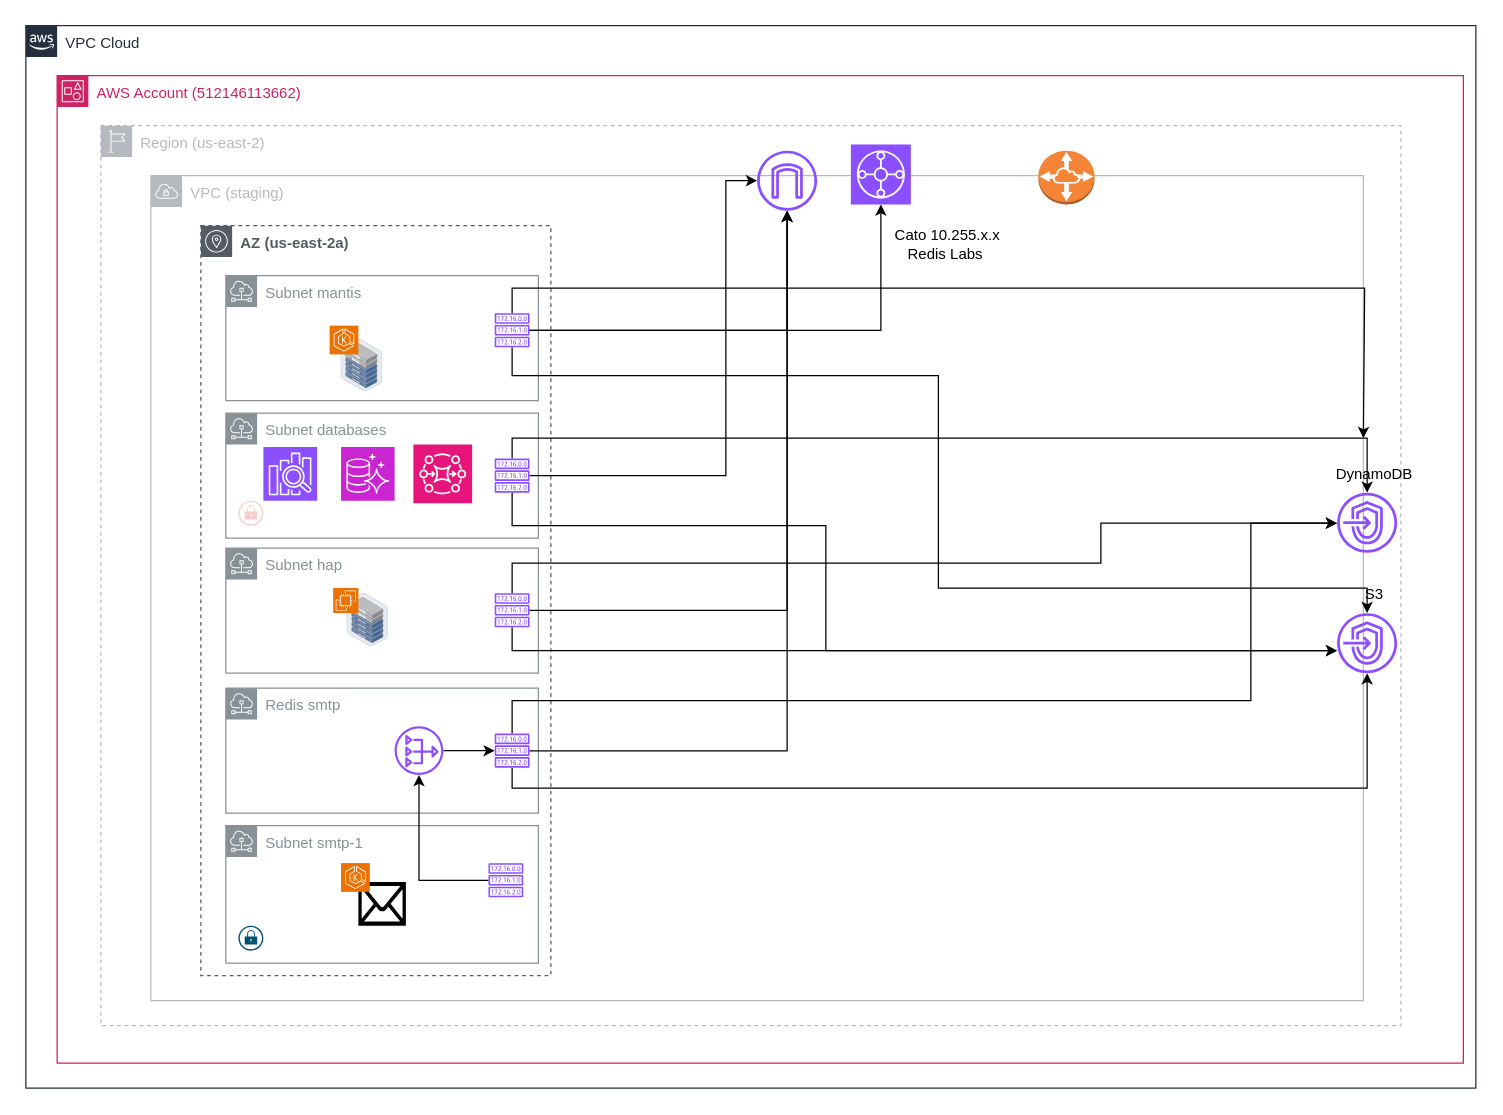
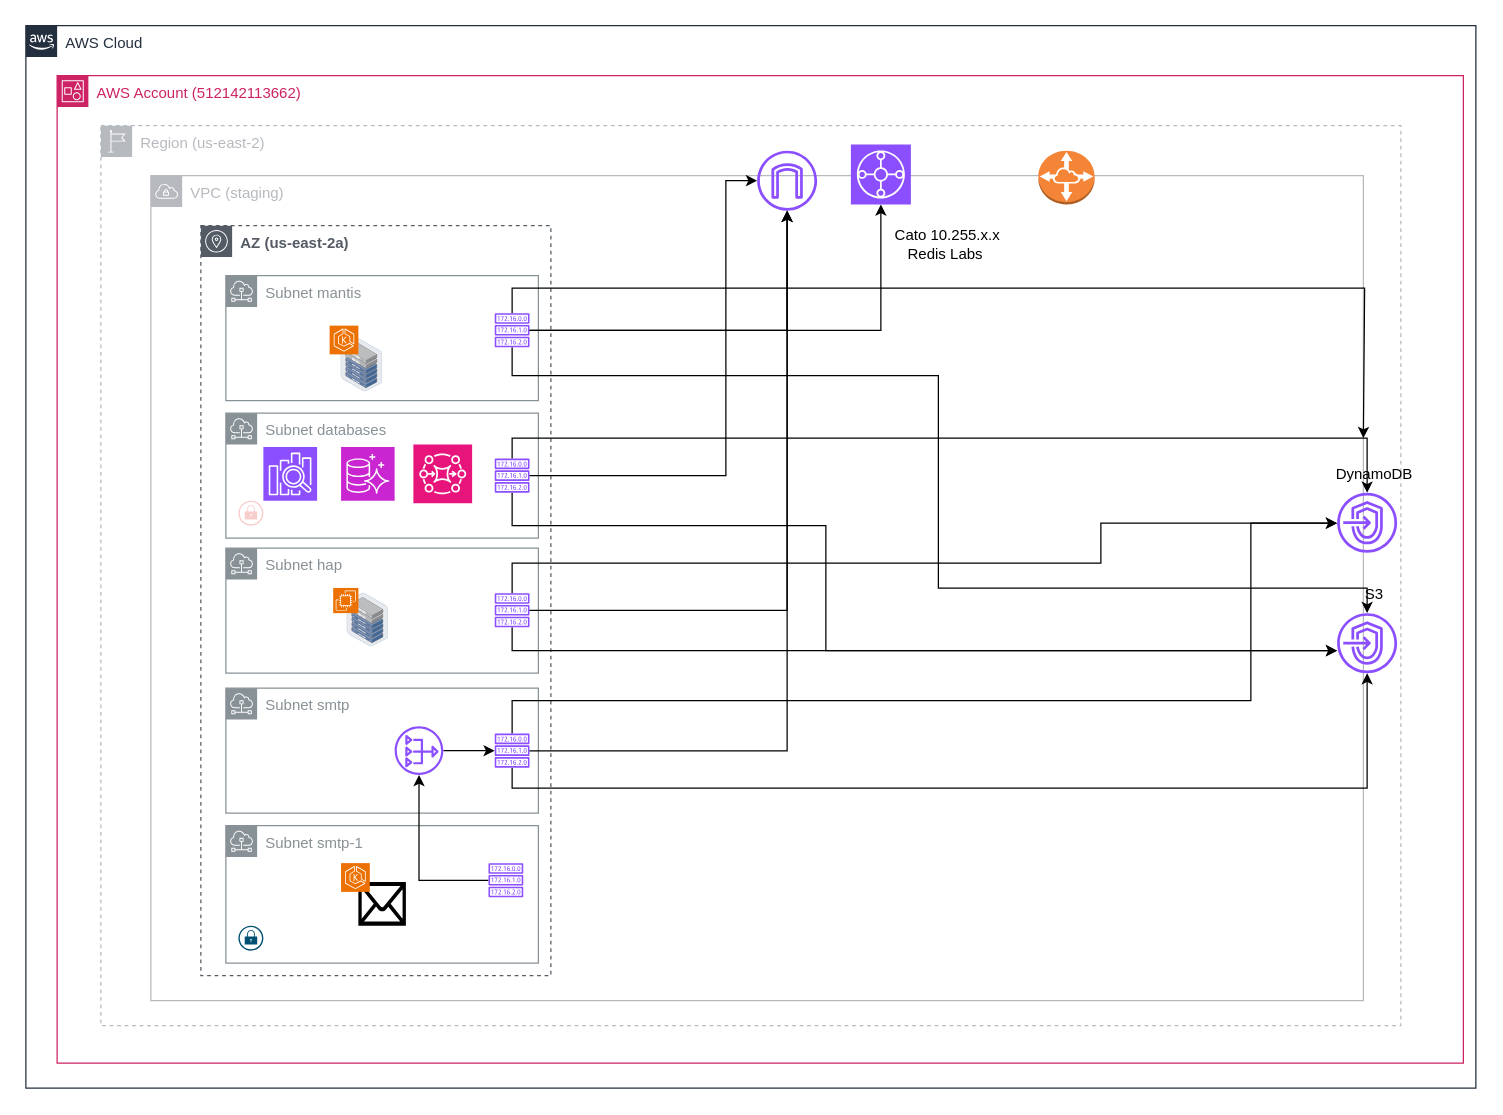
(100, 43) -> (100, 43)
(202, 93) -> (202, 93)
(304, 706) -> (310, 706)
